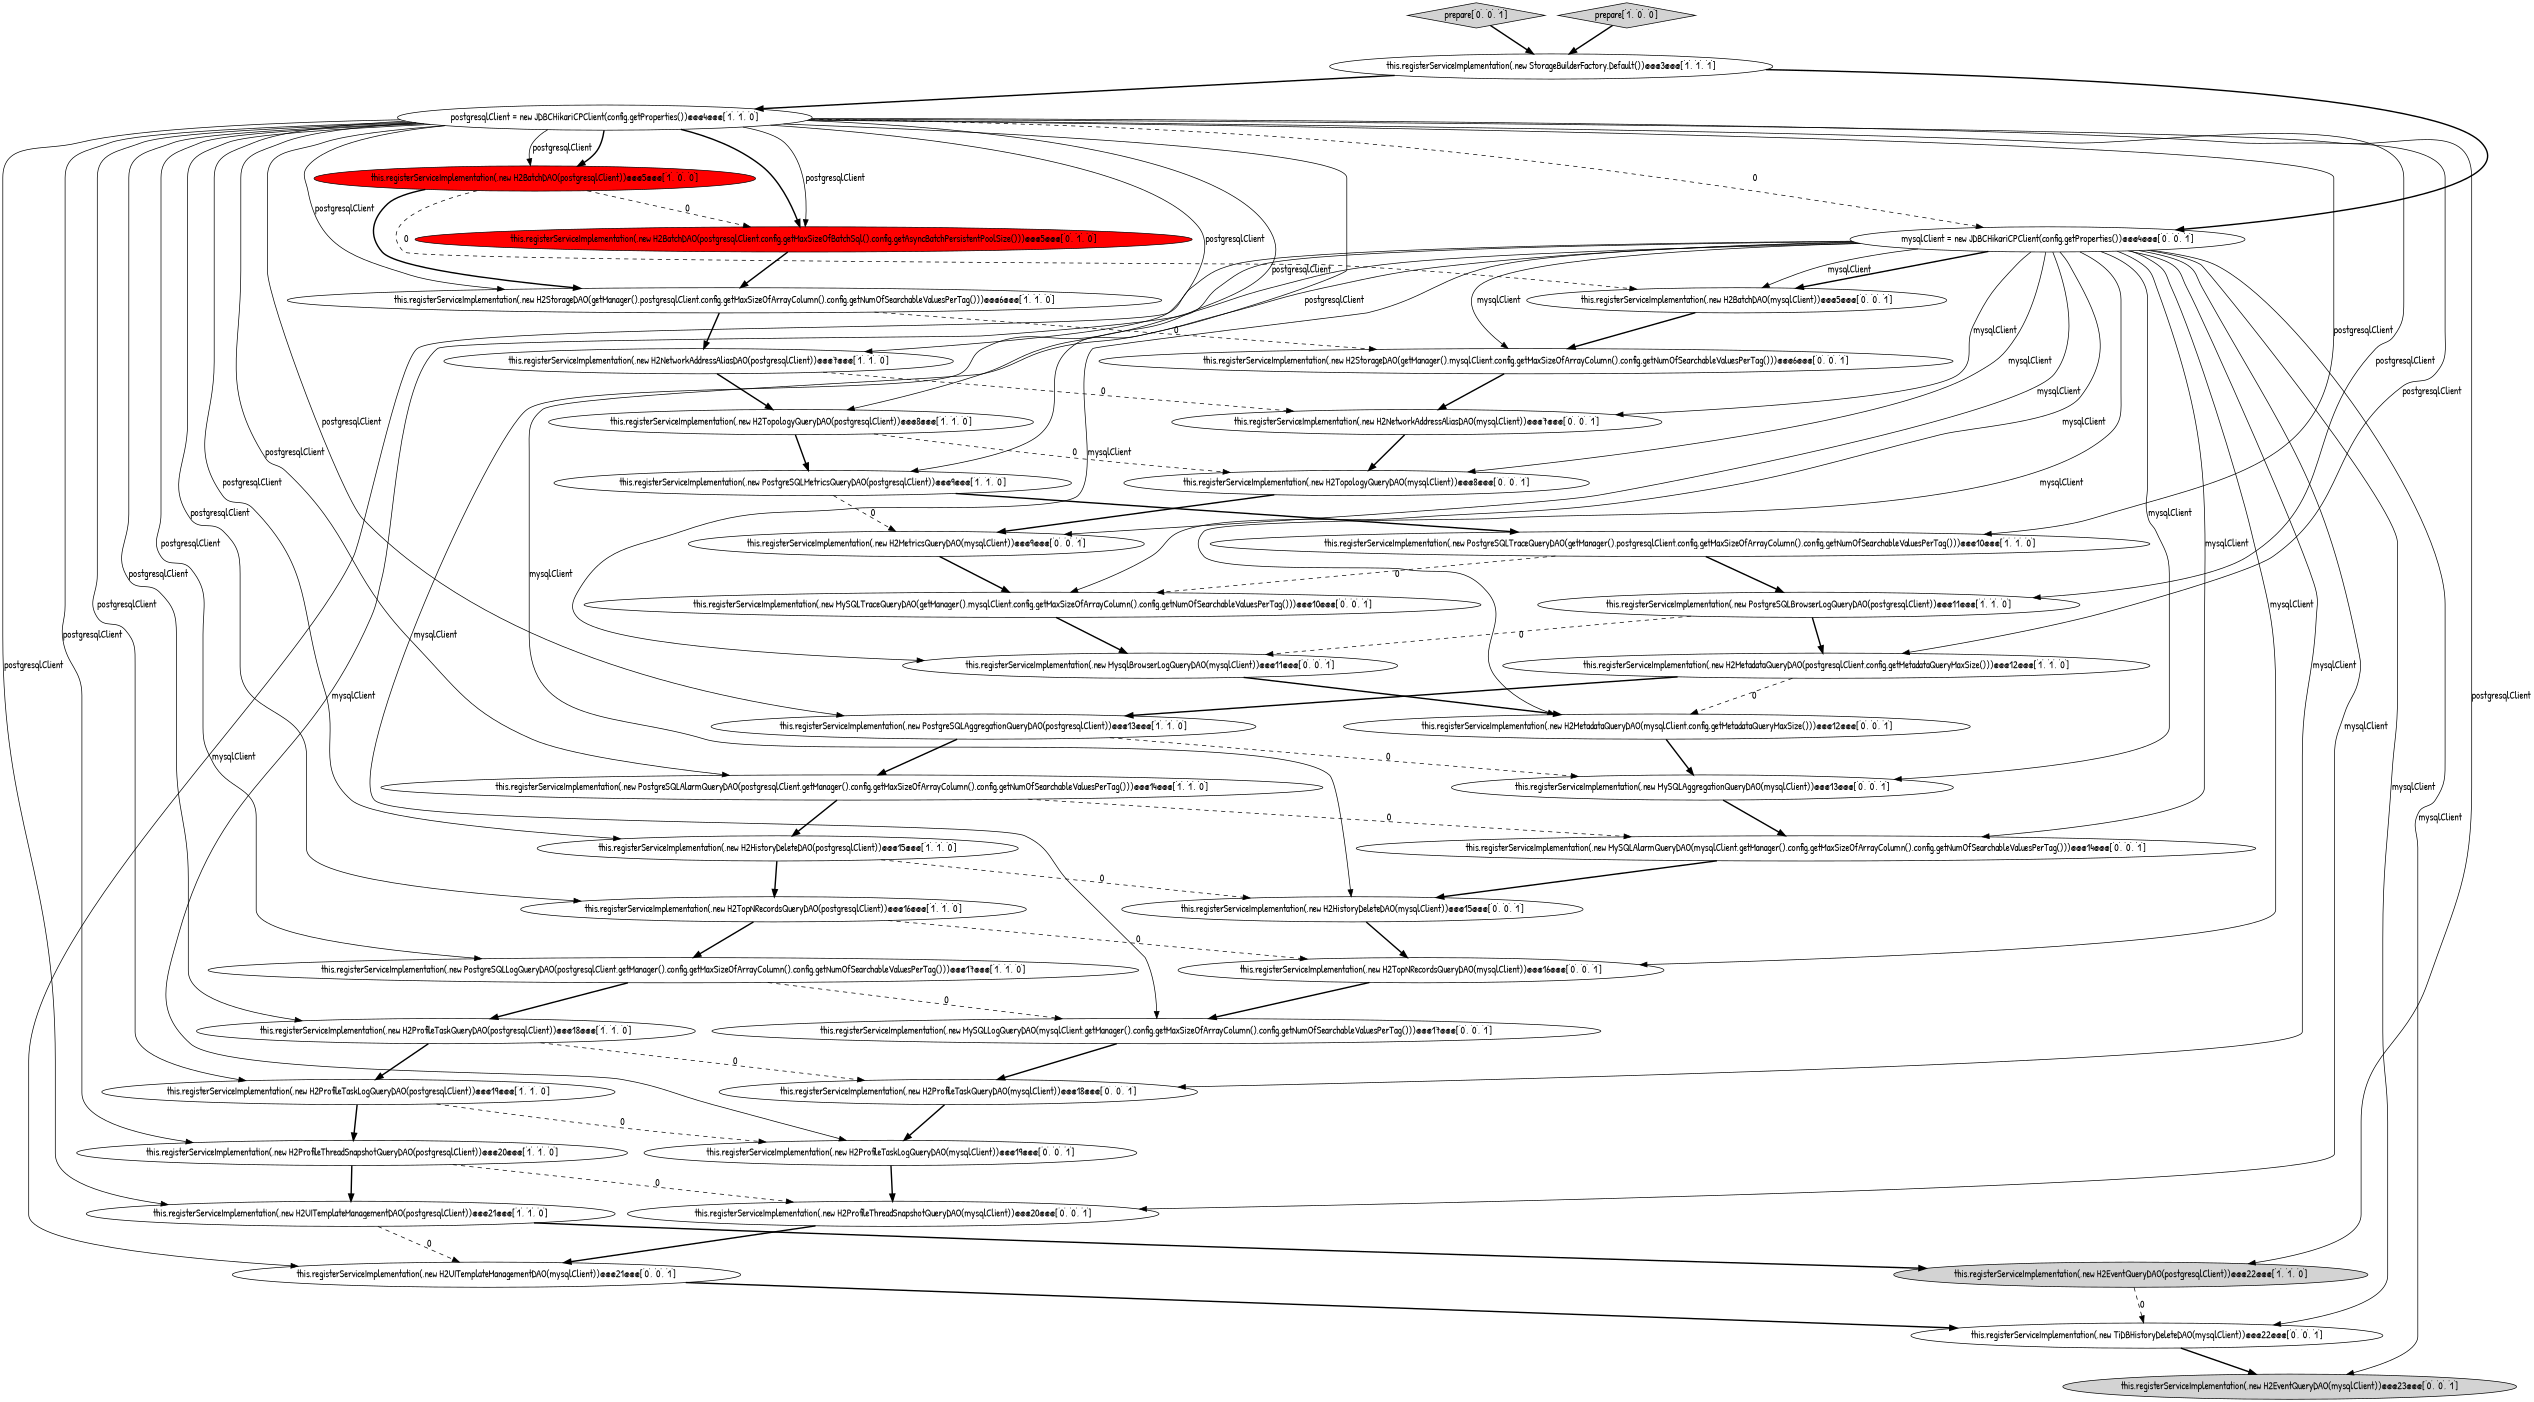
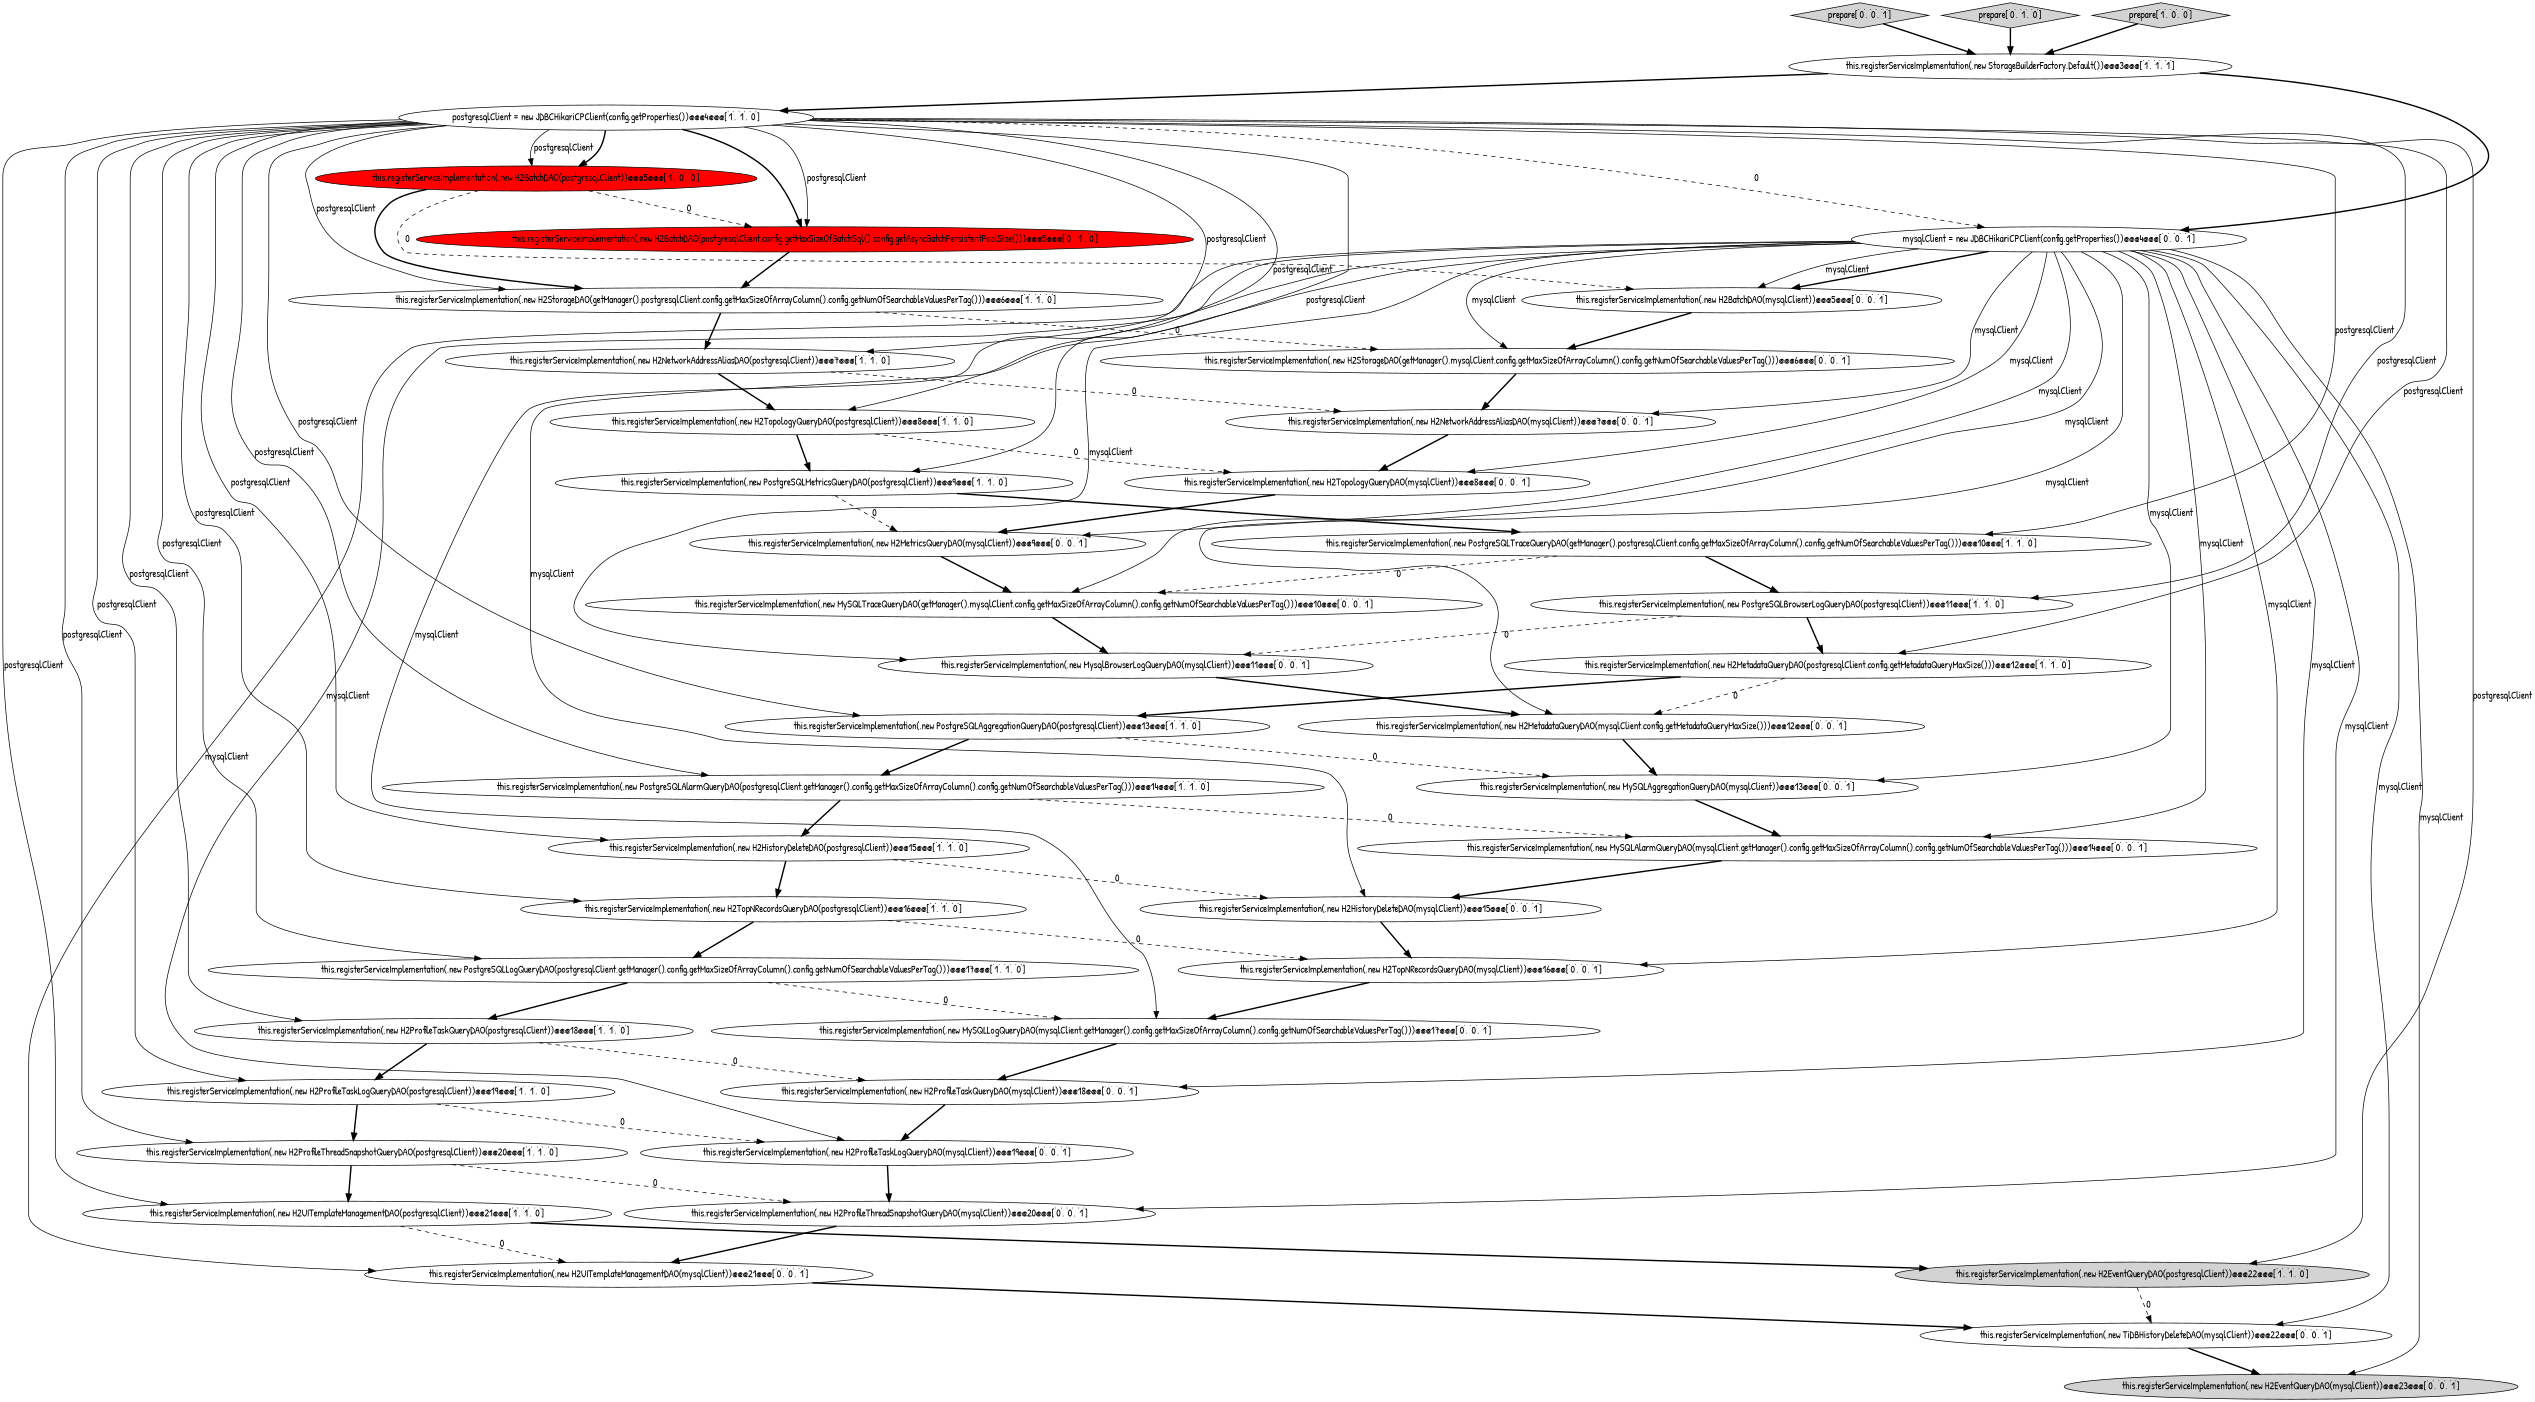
none -> (2010, 15)
